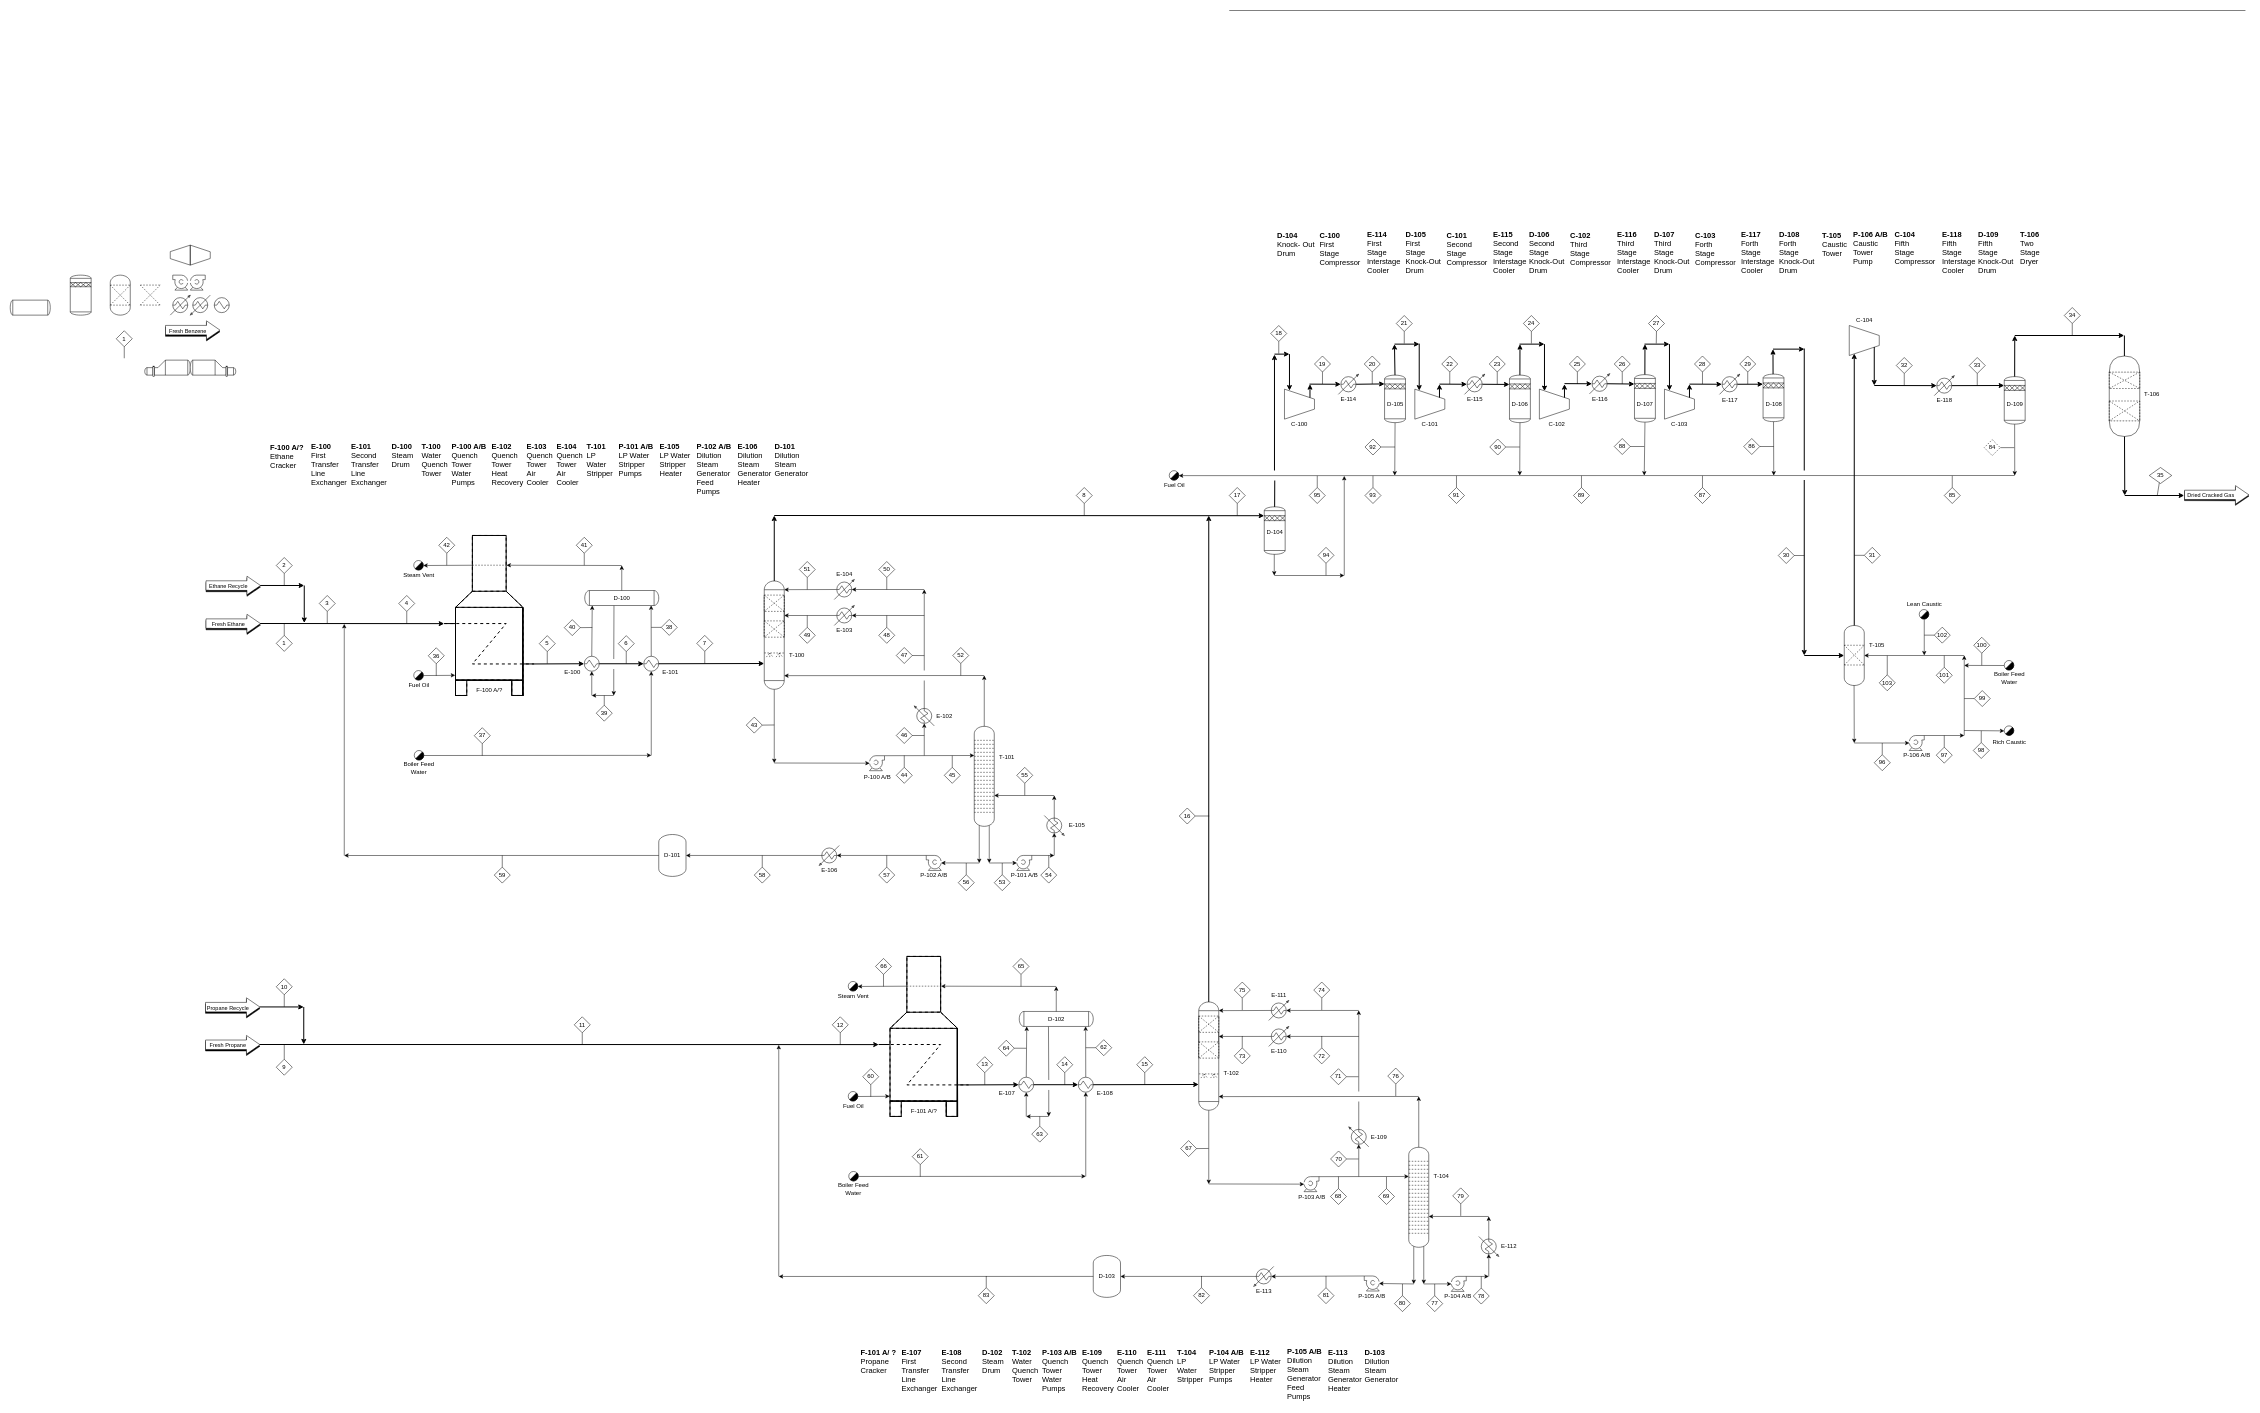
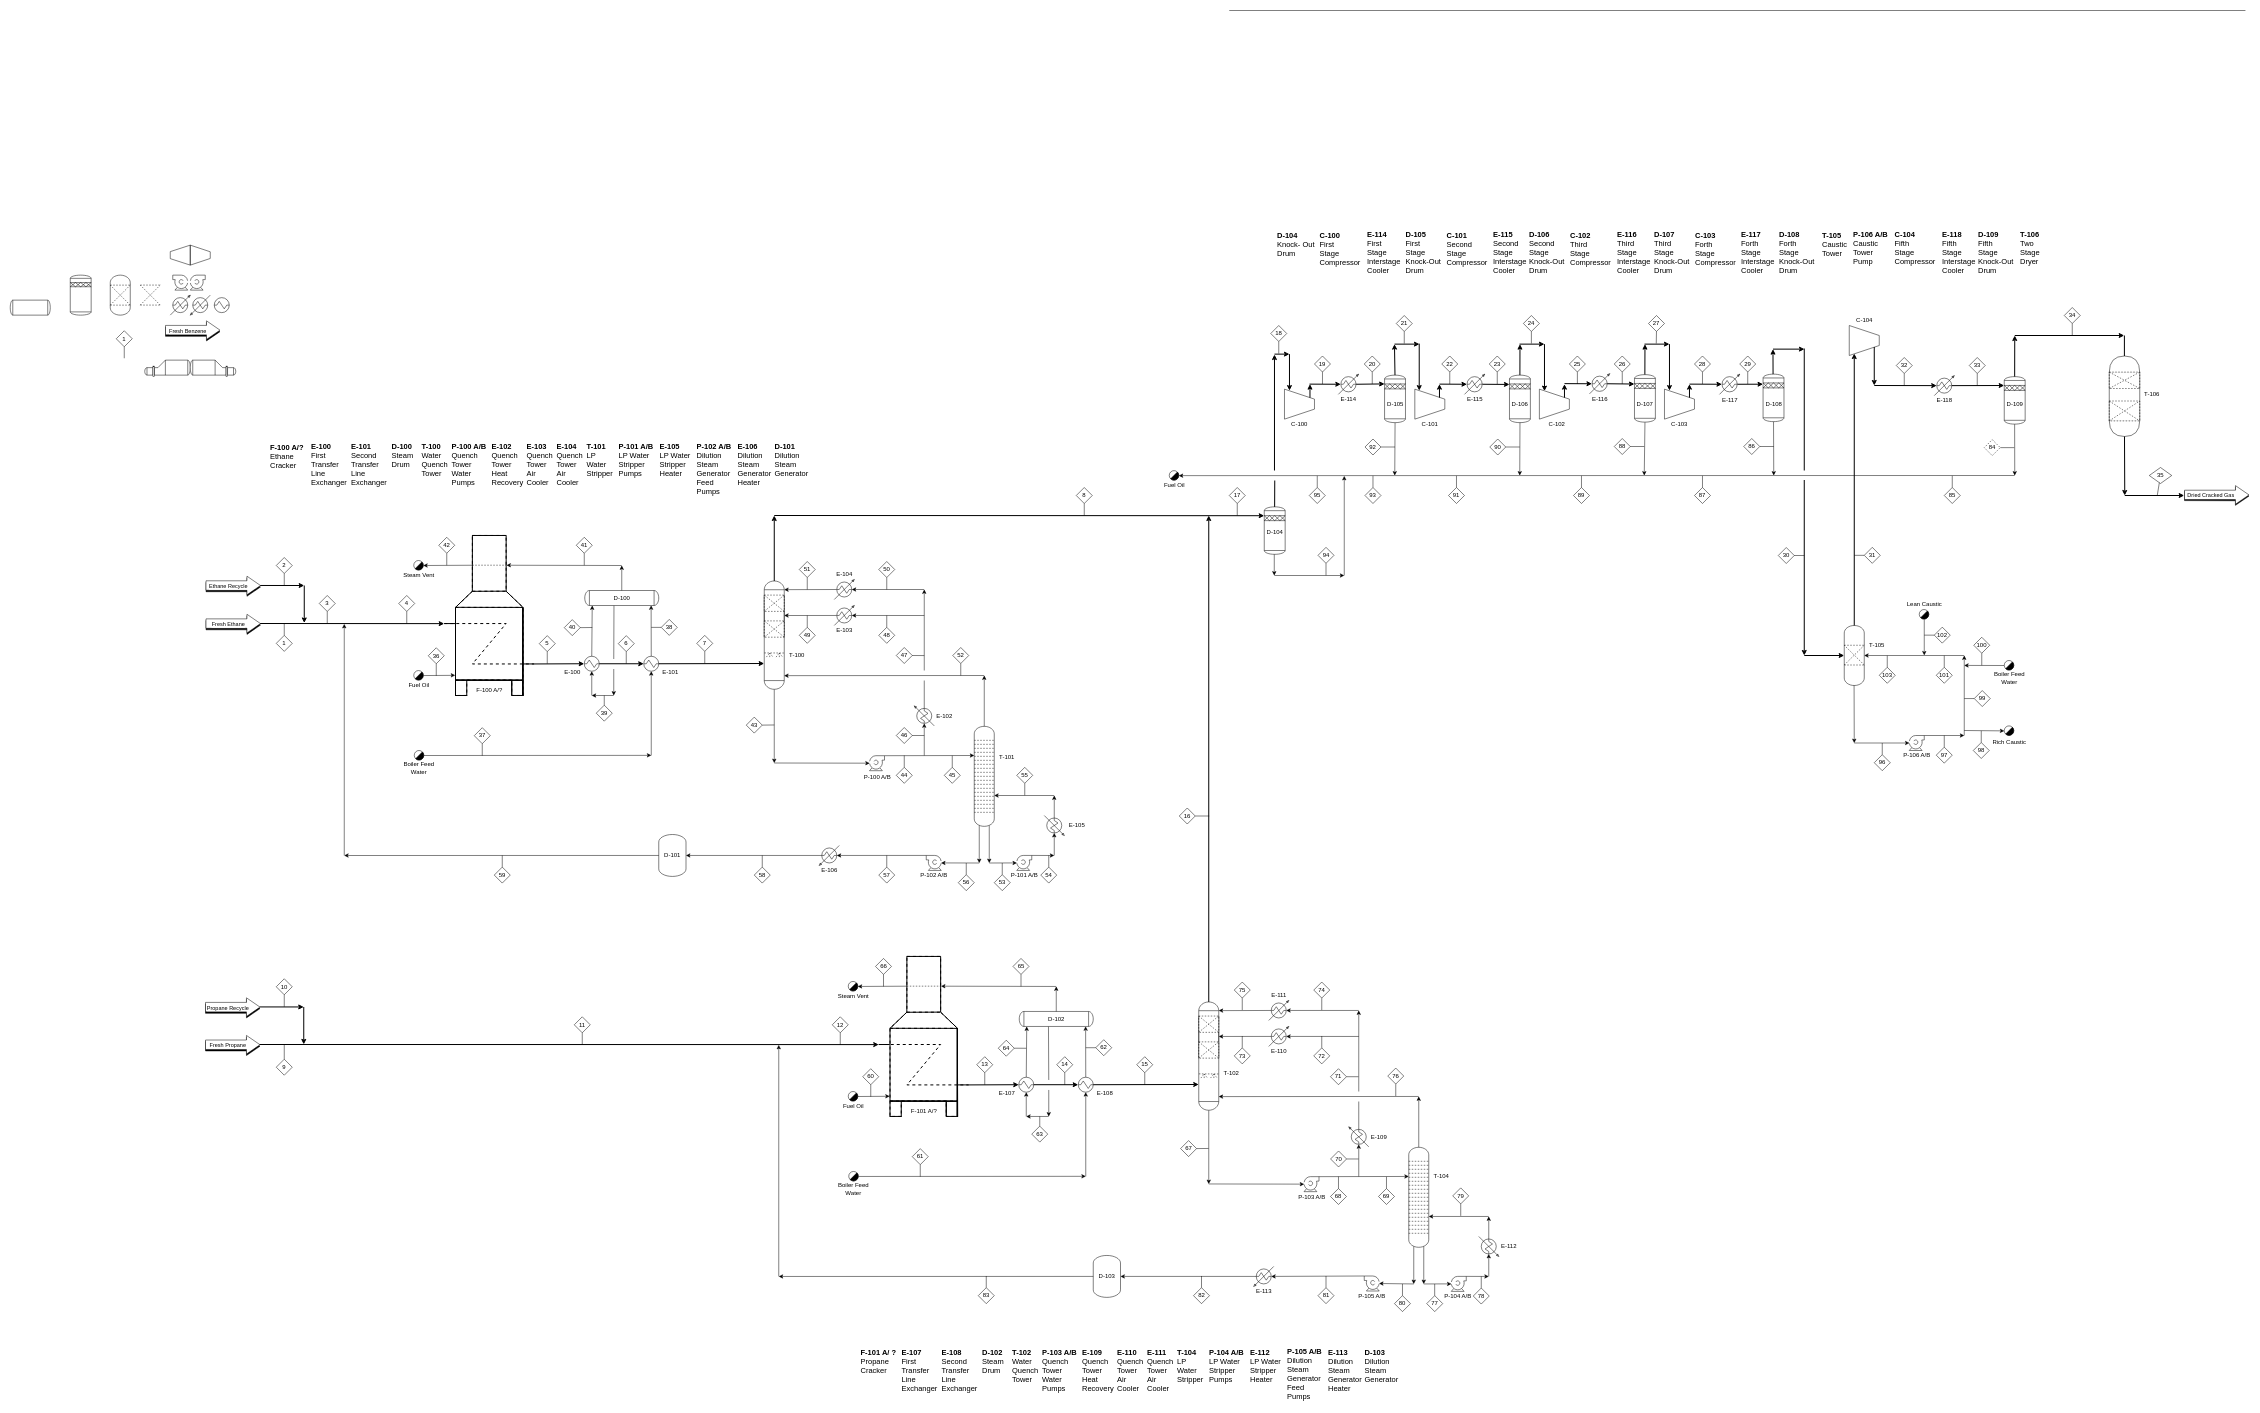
(1887, 683) -> (1887, 675)
